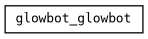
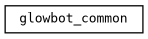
(74, 19) -> (74, 19)
